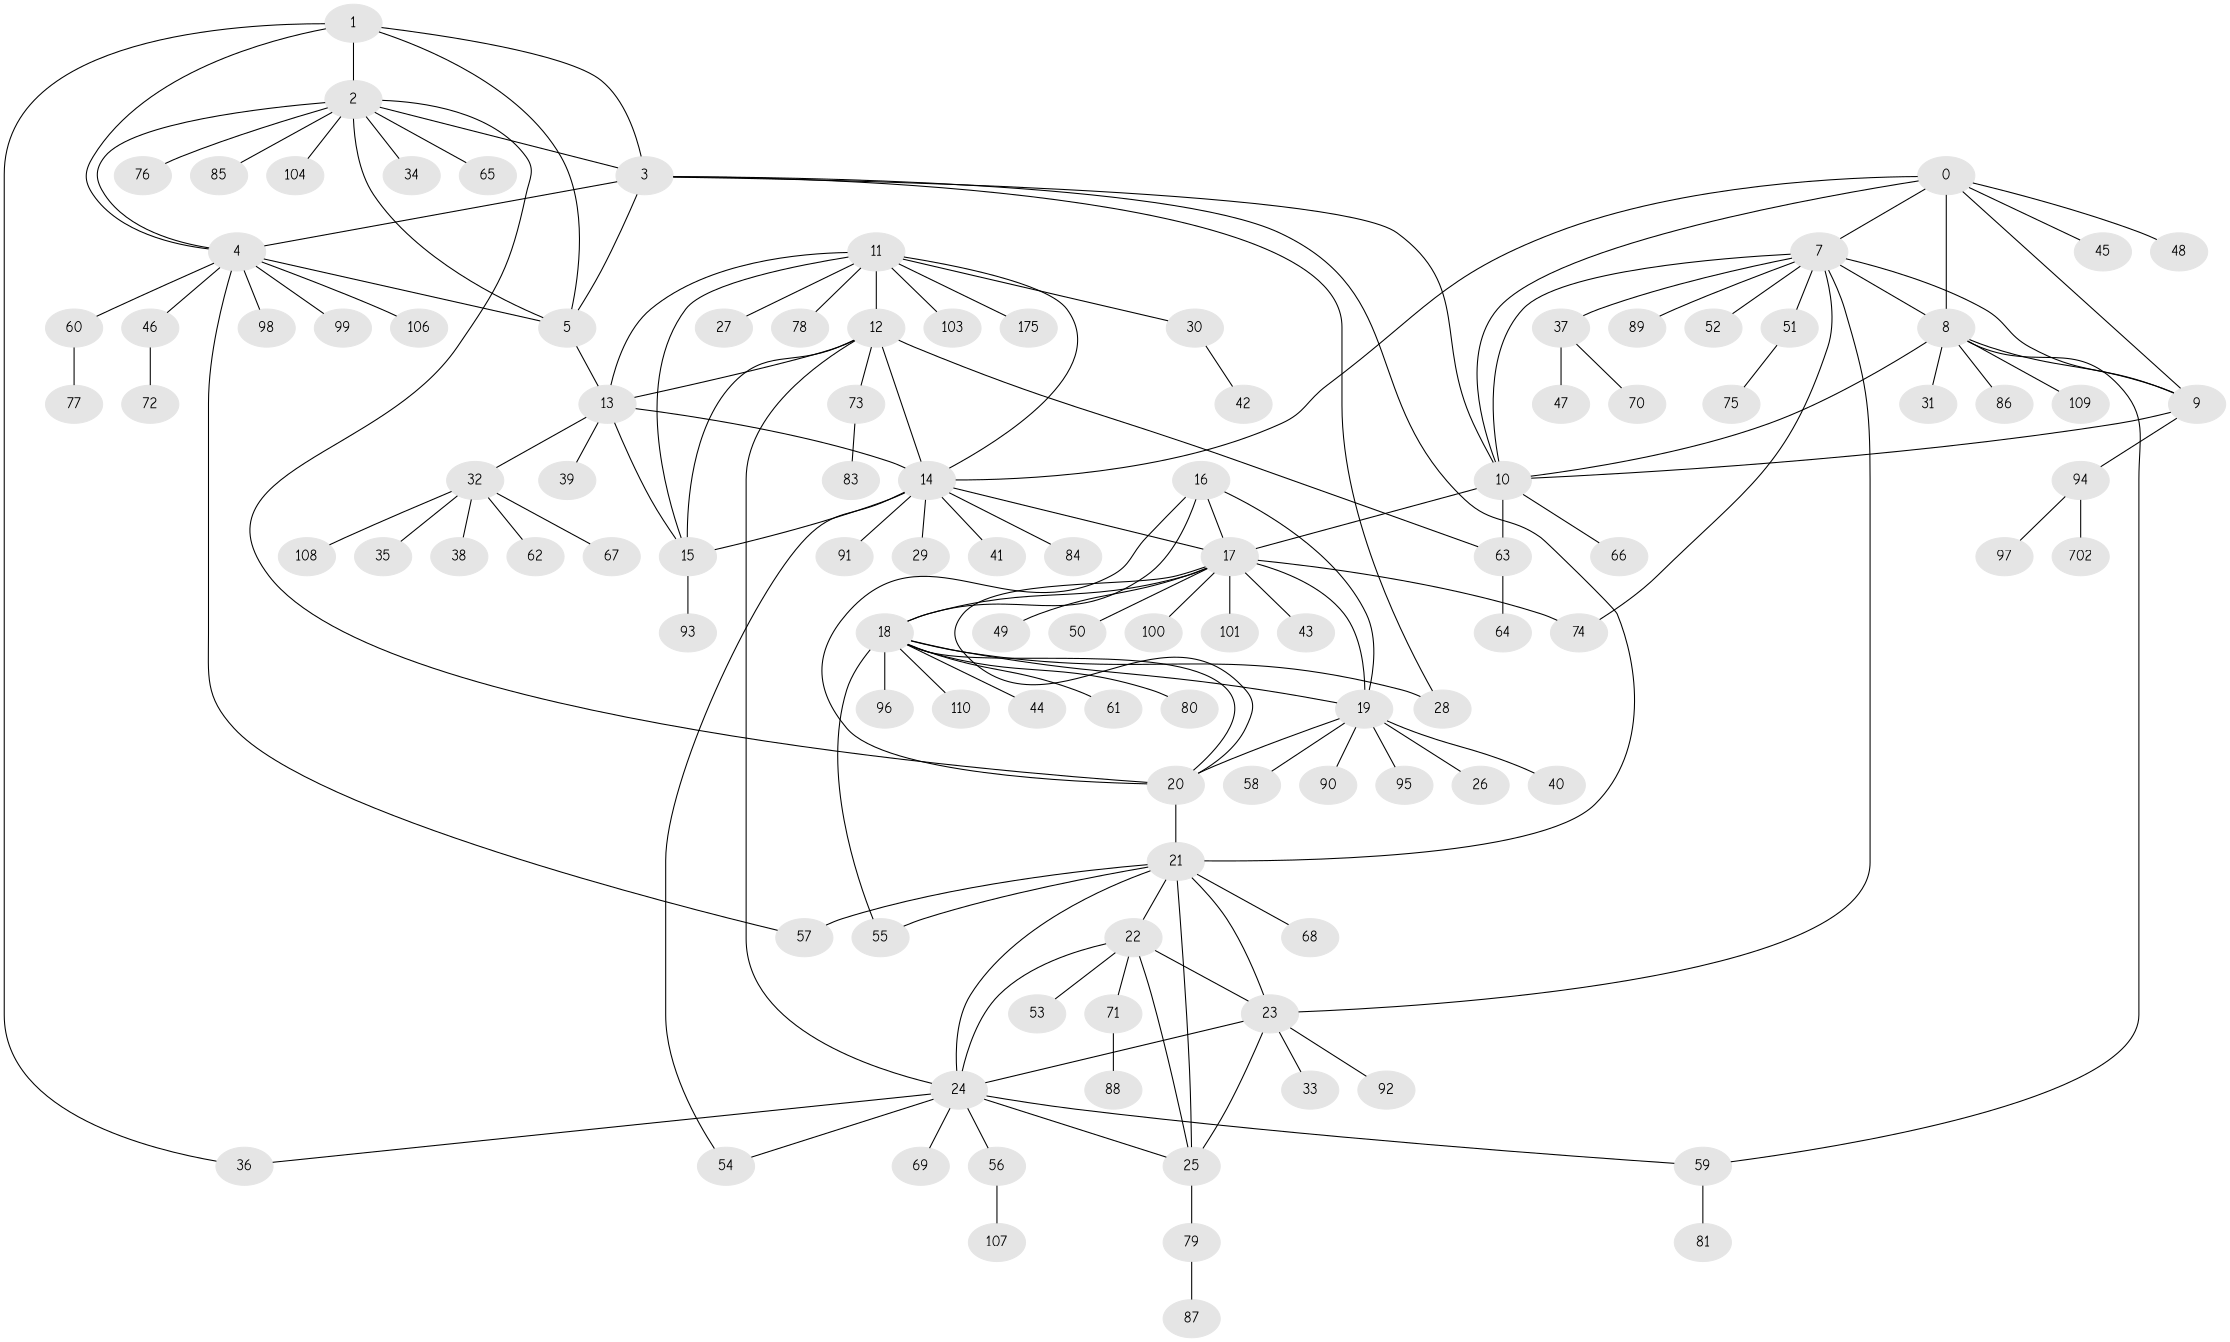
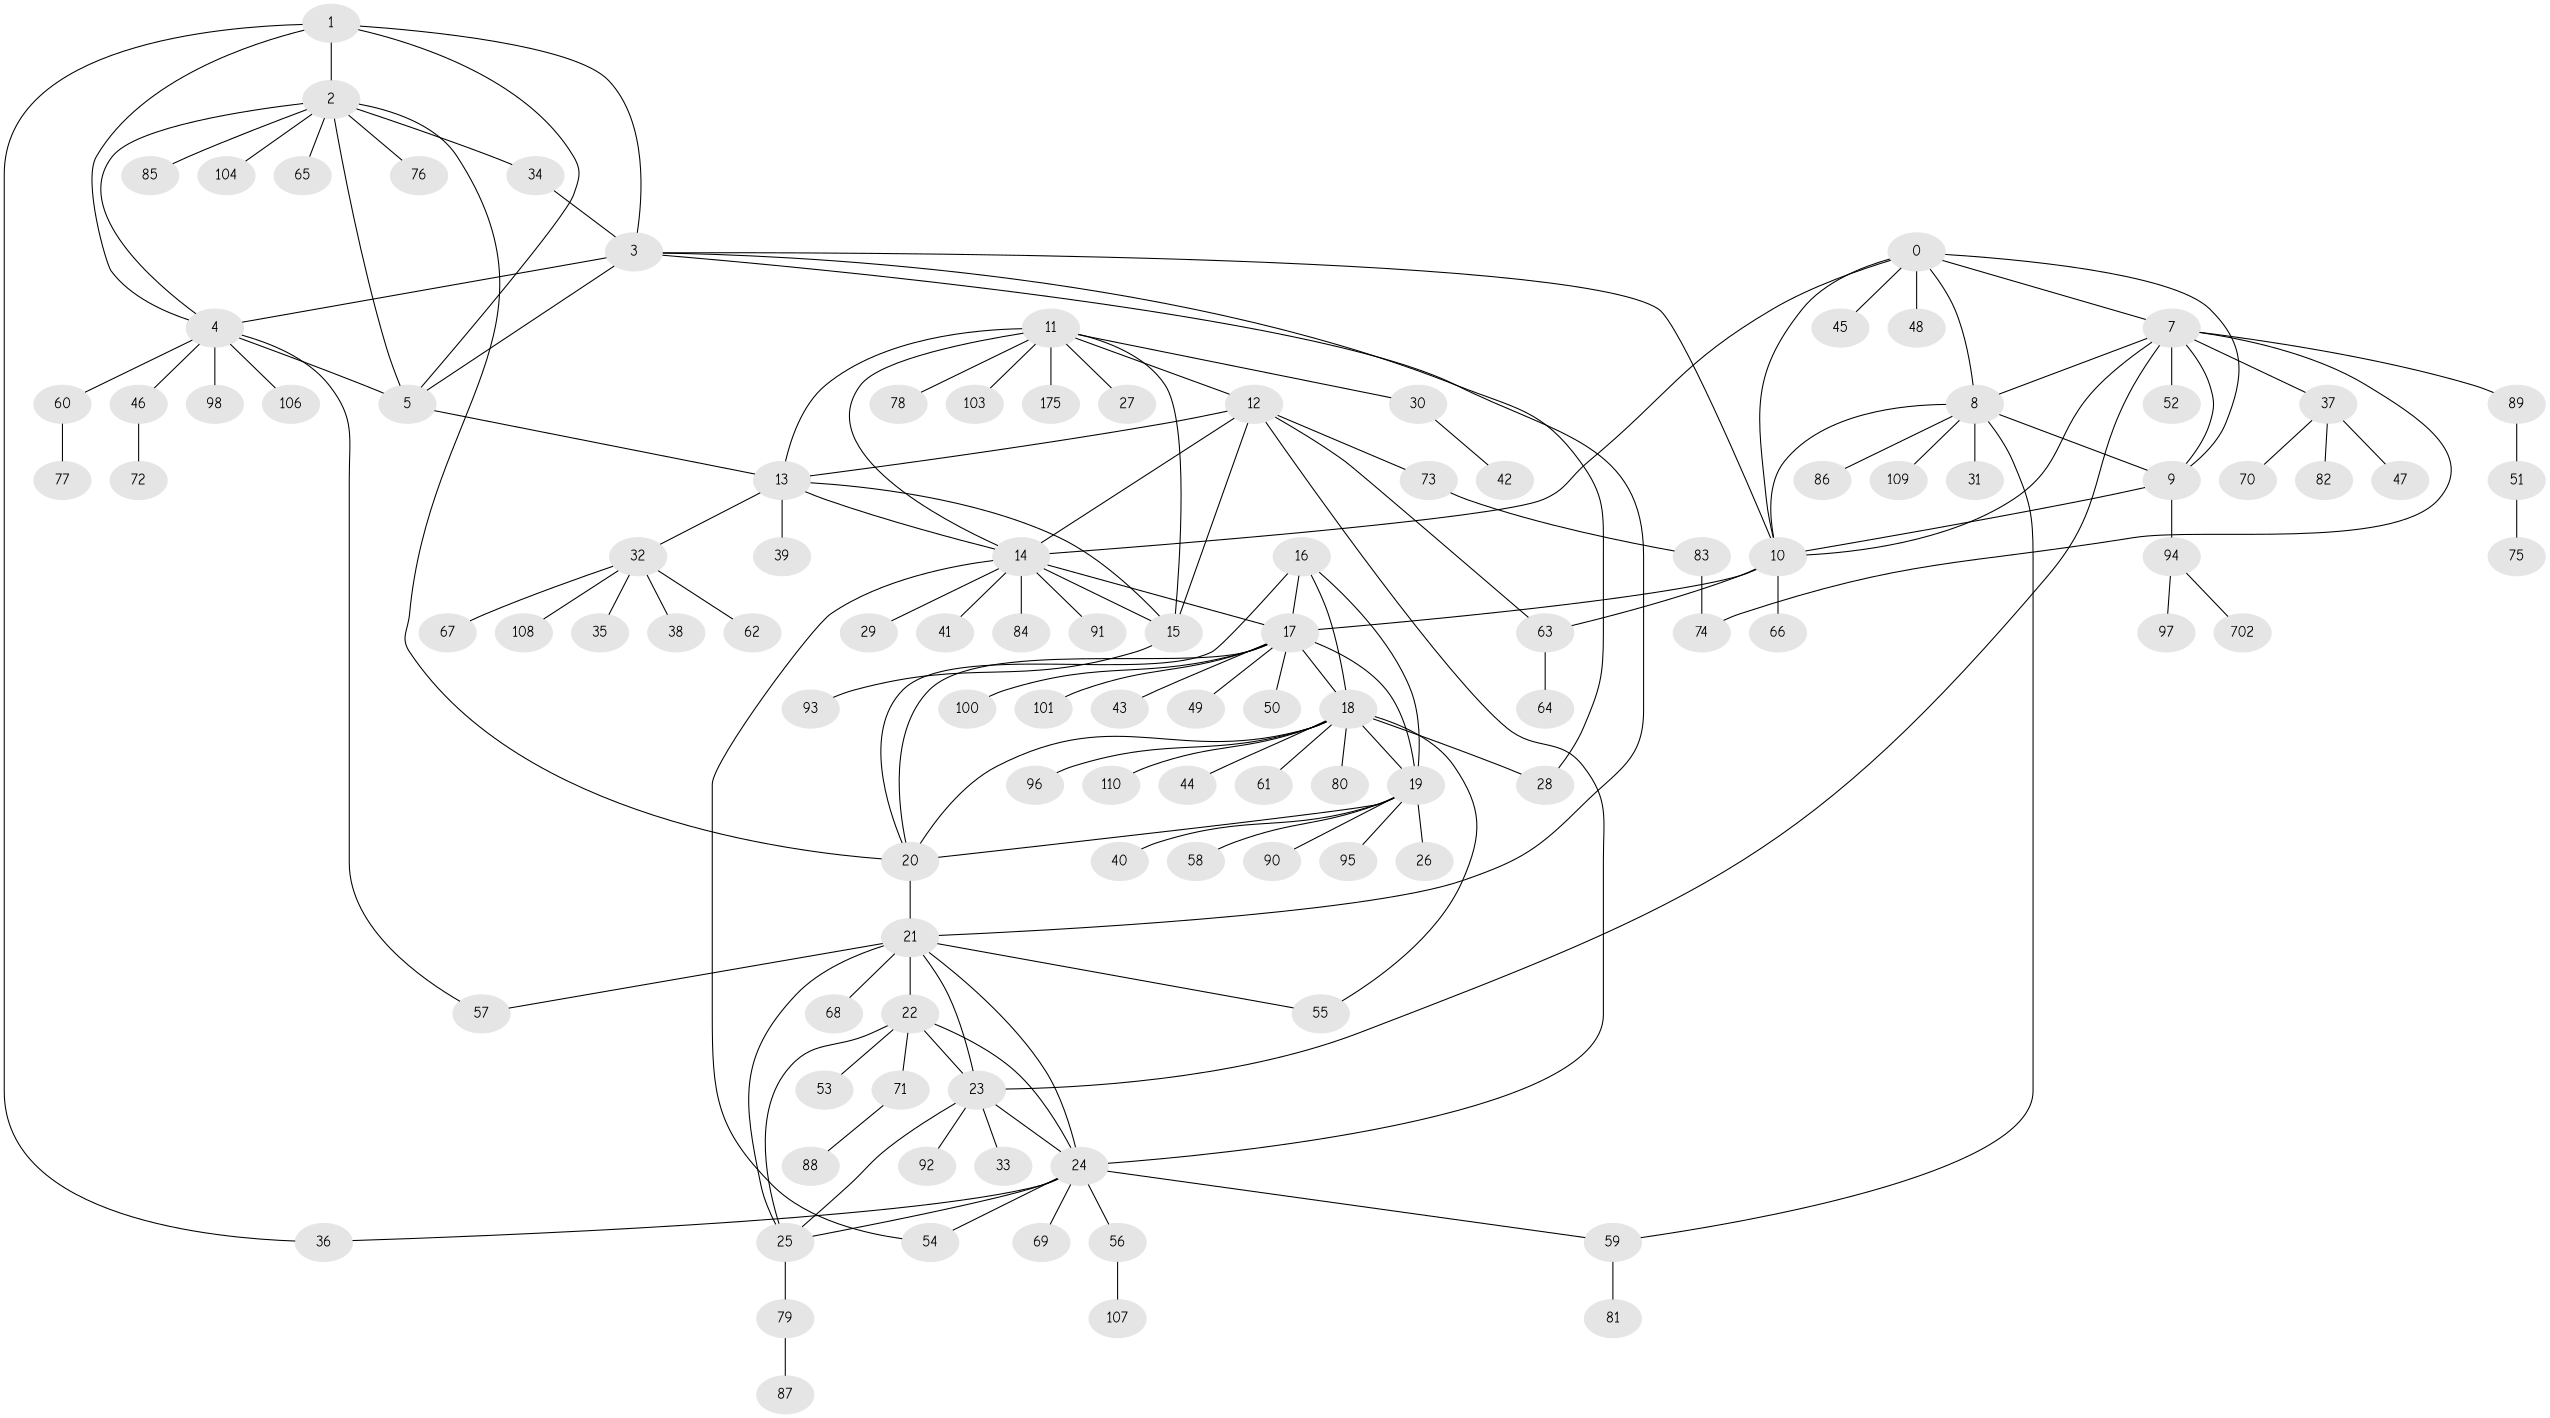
(493, 136) -> (585, 214)
(1804, 290) -> (2517, 442)
(343, 328) -> none
none -> (2324, 480)
(1409, 582) -> (1702, 596)
